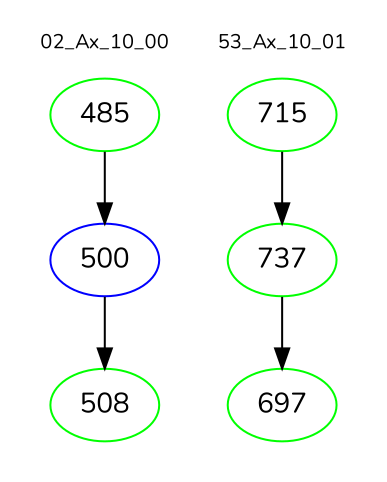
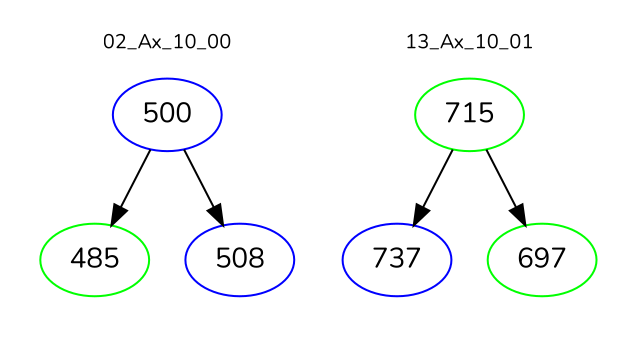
(282, 43) -> (470, 43)
(105, 178) -> (136, 178)
(282, 260) -> (397, 260)
(282, 323) -> (501, 178)
(105, 405) -> (240, 260)
